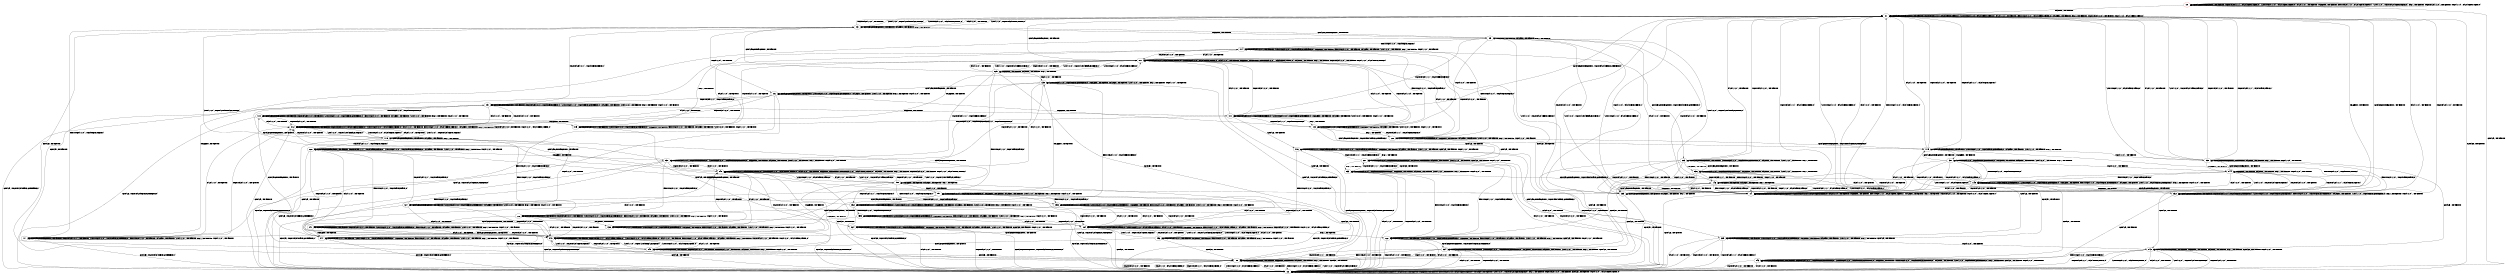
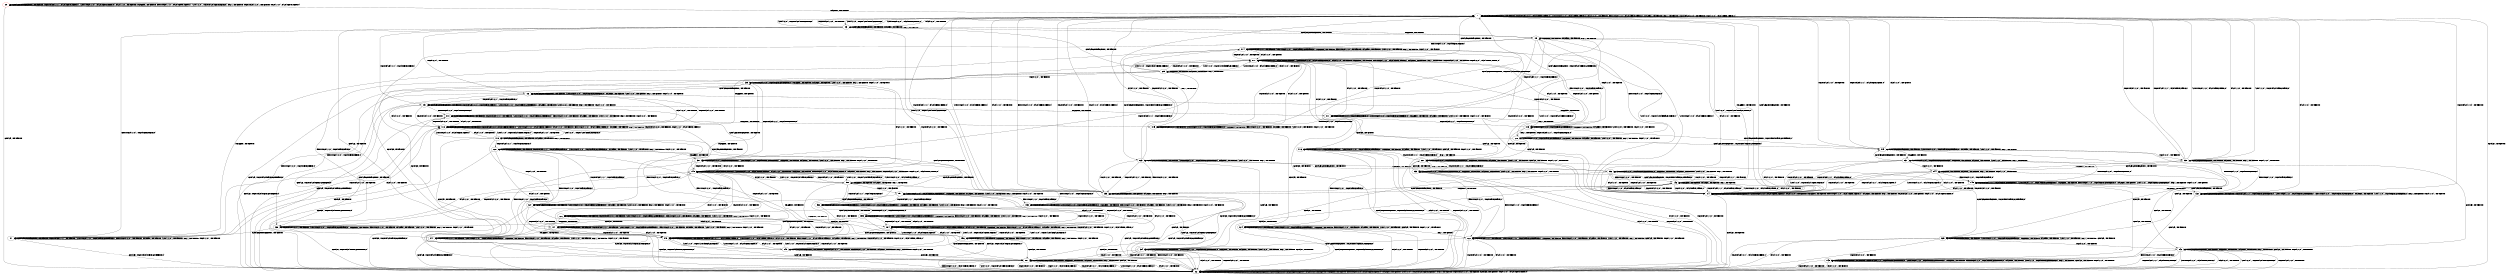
none -> (1368, 89)
